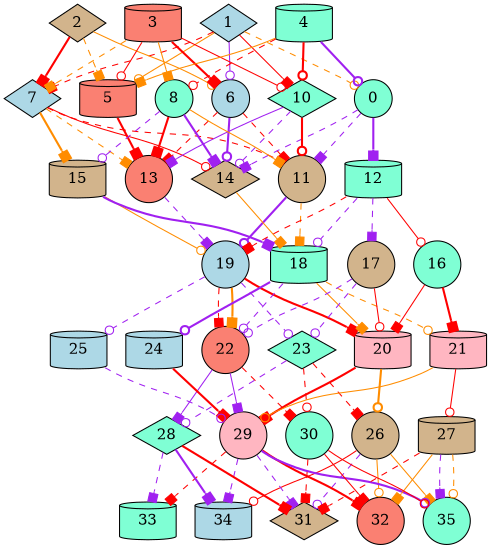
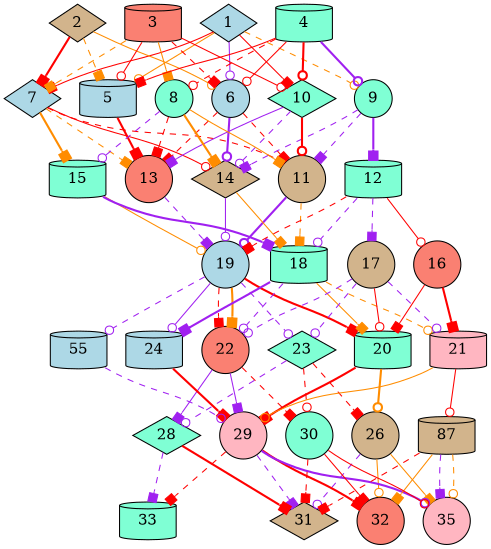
none -> (271, 57)
(190, 59) -> (190, 59)
(208, 60) -> (208, 60)
(120, 64) -> (120, 64)
(108, 99) -> (108, 99)
(373, 99) -> (373, 99)
(165, 127) -> (165, 127)
(192, 127) -> (192, 127)
(78, 179) -> (78, 179)
none -> (225, 215)
(437, 265) -> (437, 265)
none -> (406, 299)
none -> (193, 304)
(225, 307) -> (225, 307)
(79, 350) -> (79, 350)
(383, 350) -> (383, 350)
(447, 435) -> (447, 435)
(223, 521) -> none
(447, 521) -> (447, 521)
